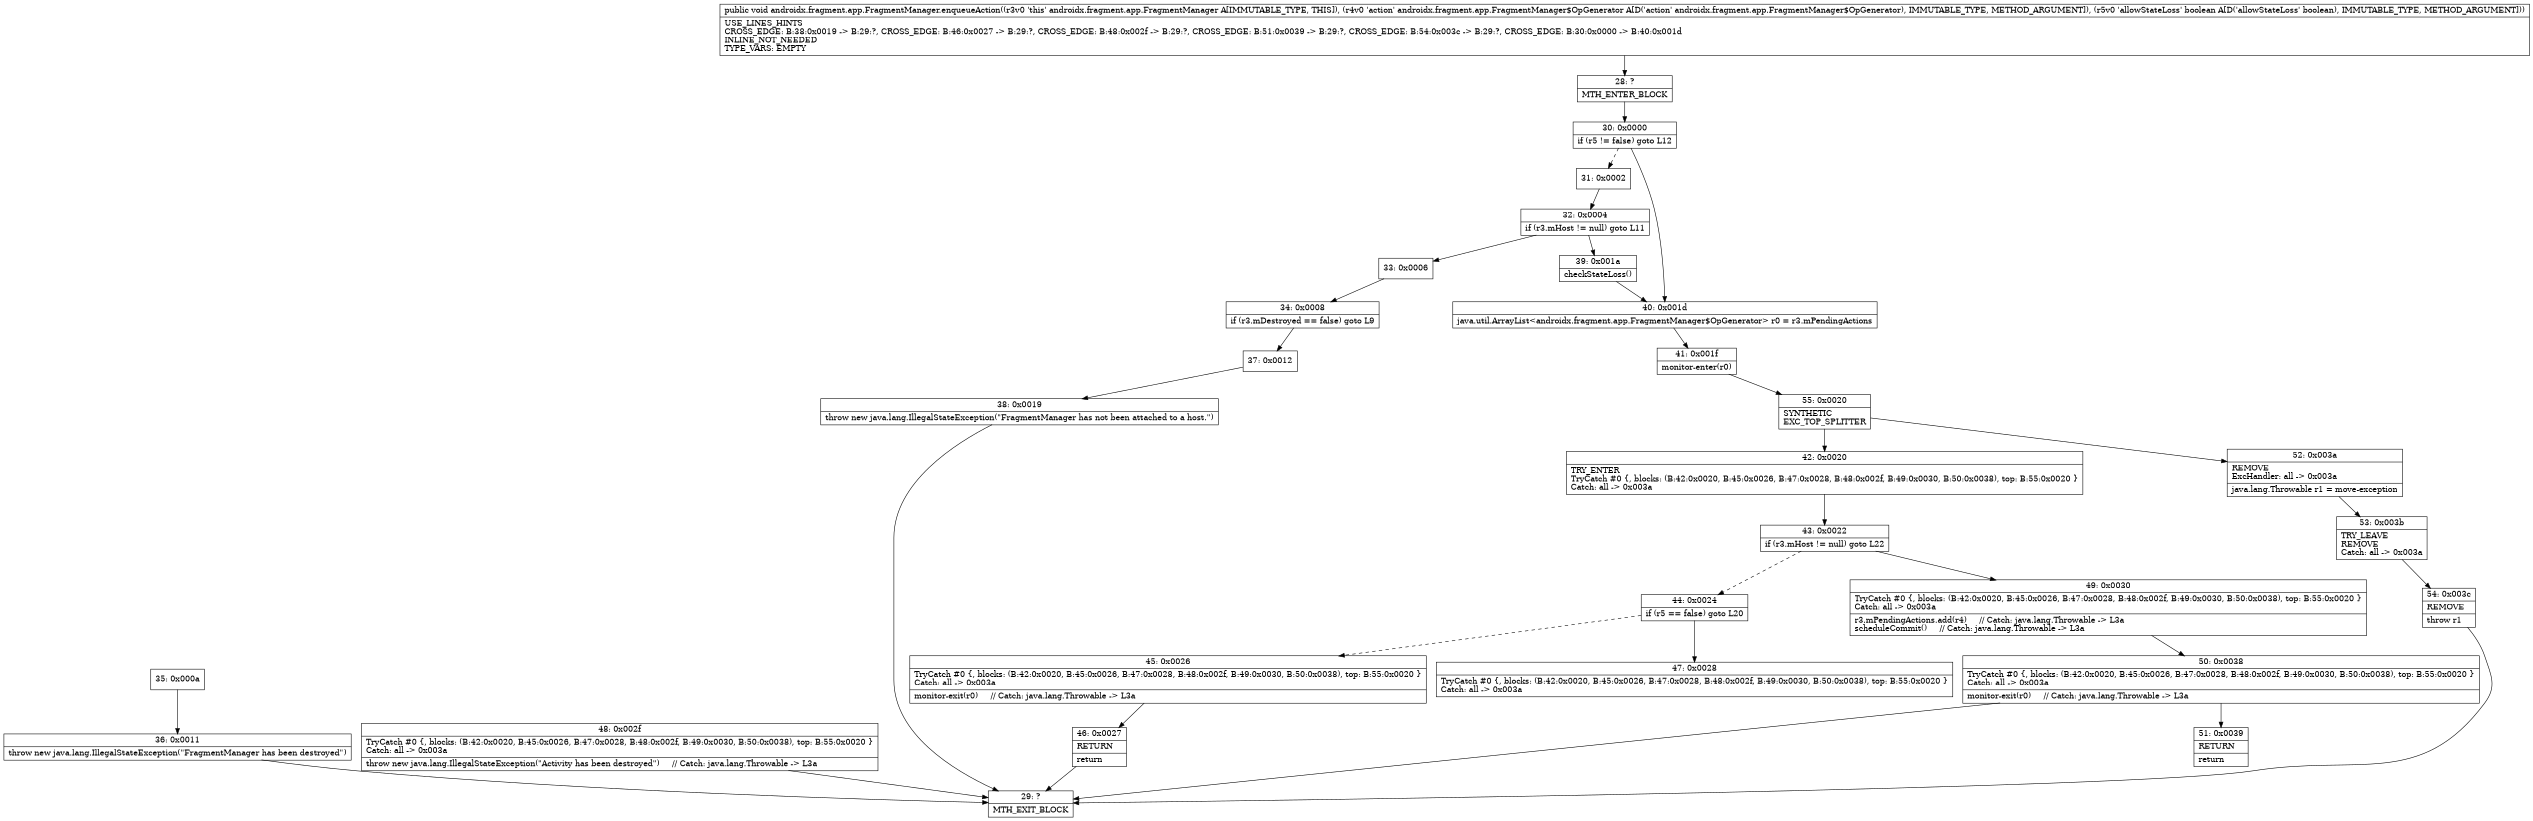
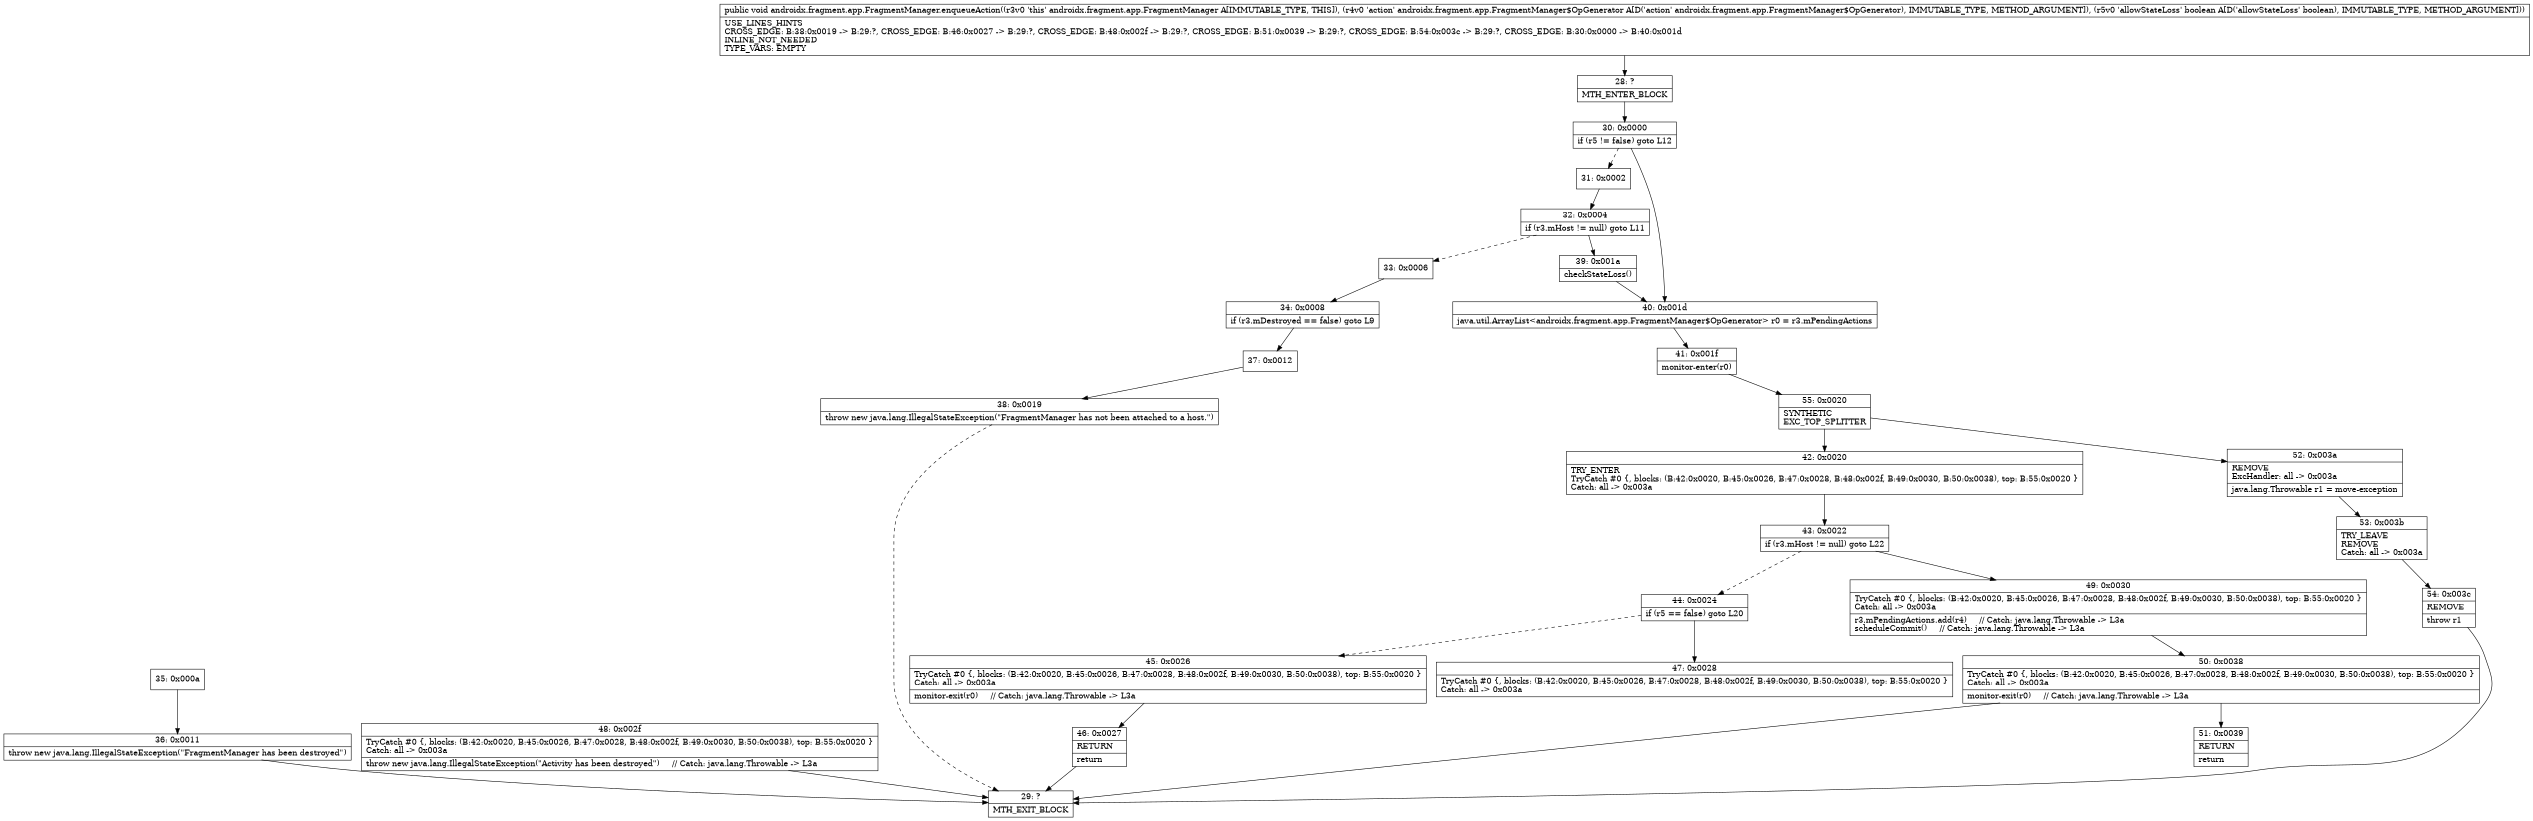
(1488, 247) -> (1488, 247)
(894, 608) -> (894, 608)
